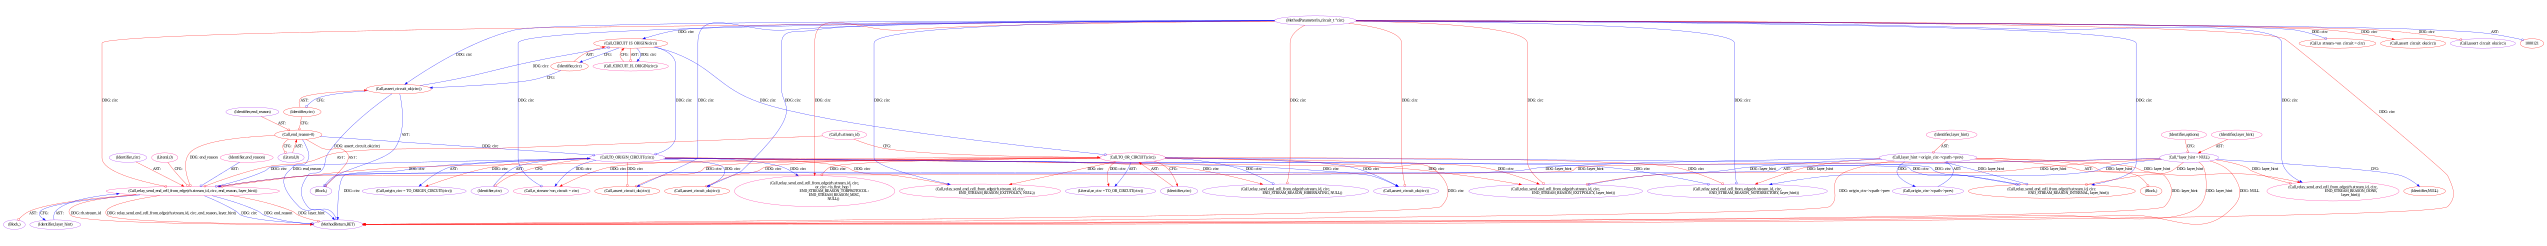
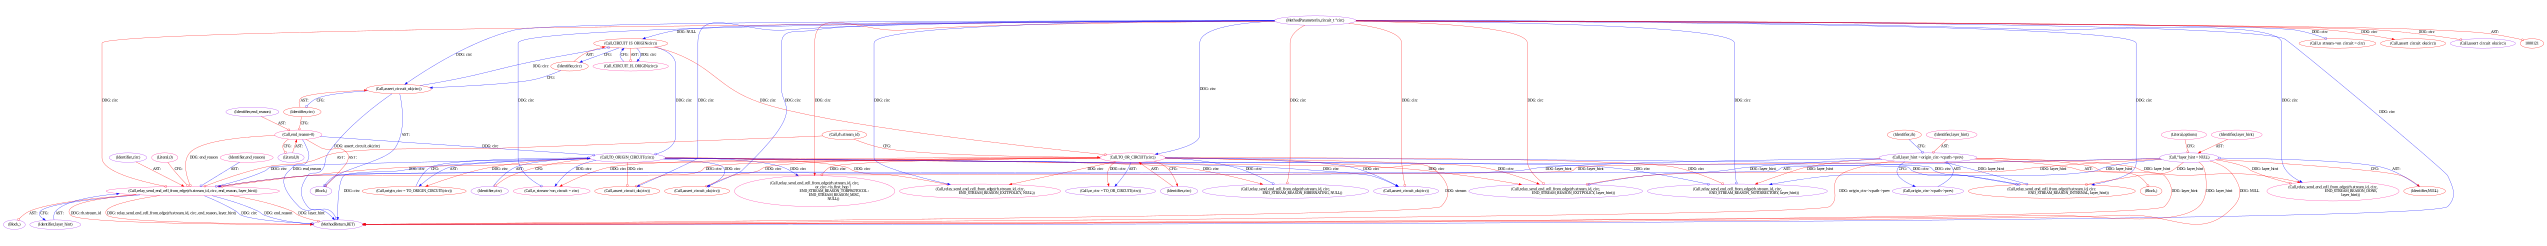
(1939, 23) -> (1939, 23)
(686, 32) -> (686, 32)
(620, 56) -> (620, 56)
none -> (1200, 72)
(871, 126) -> (871, 126)
(298, 135) -> (298, 135)
(844, 135) -> (844, 135)
none -> (1904, 135)
(2184, 135) -> (2184, 135)
none -> (496, 160)
none -> (2323, 161)
(2318, 166) -> (2318, 166)
(1903, 169) -> (1903, 169)
(414, 191) -> (414, 191)
(1111, 191) -> (1111, 191)
(1456, 191) -> (1456, 191)
(2076, 218) -> (2076, 218)
